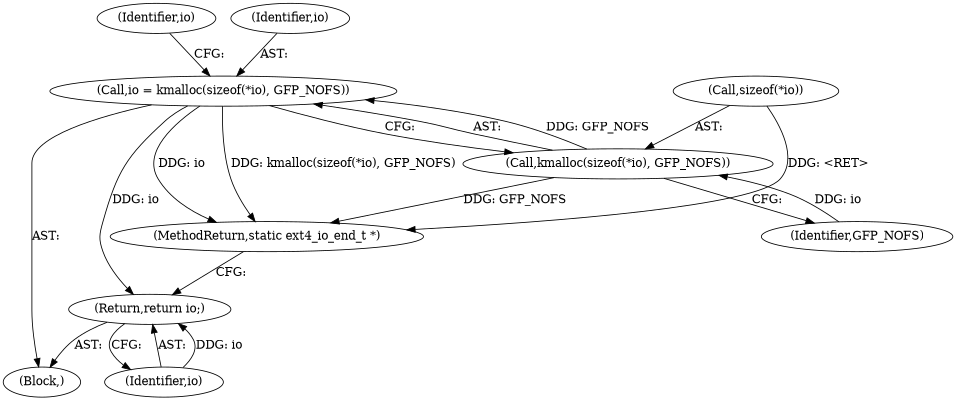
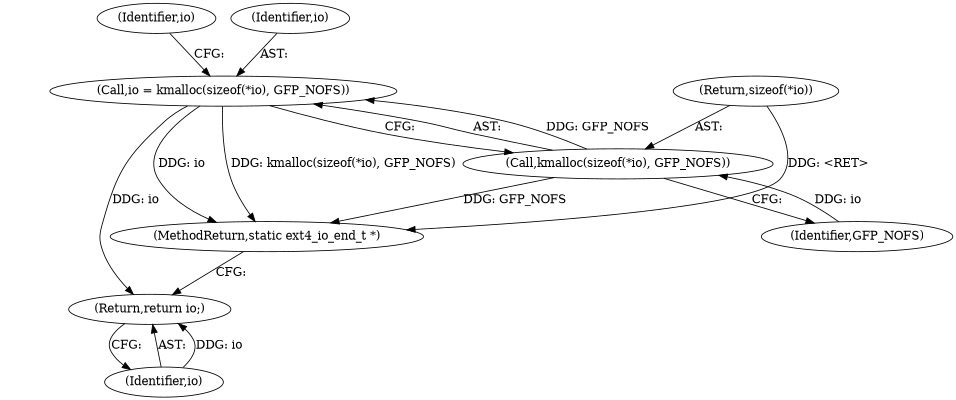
(756, 91) -> (756, 91)
(42, 382) -> none
